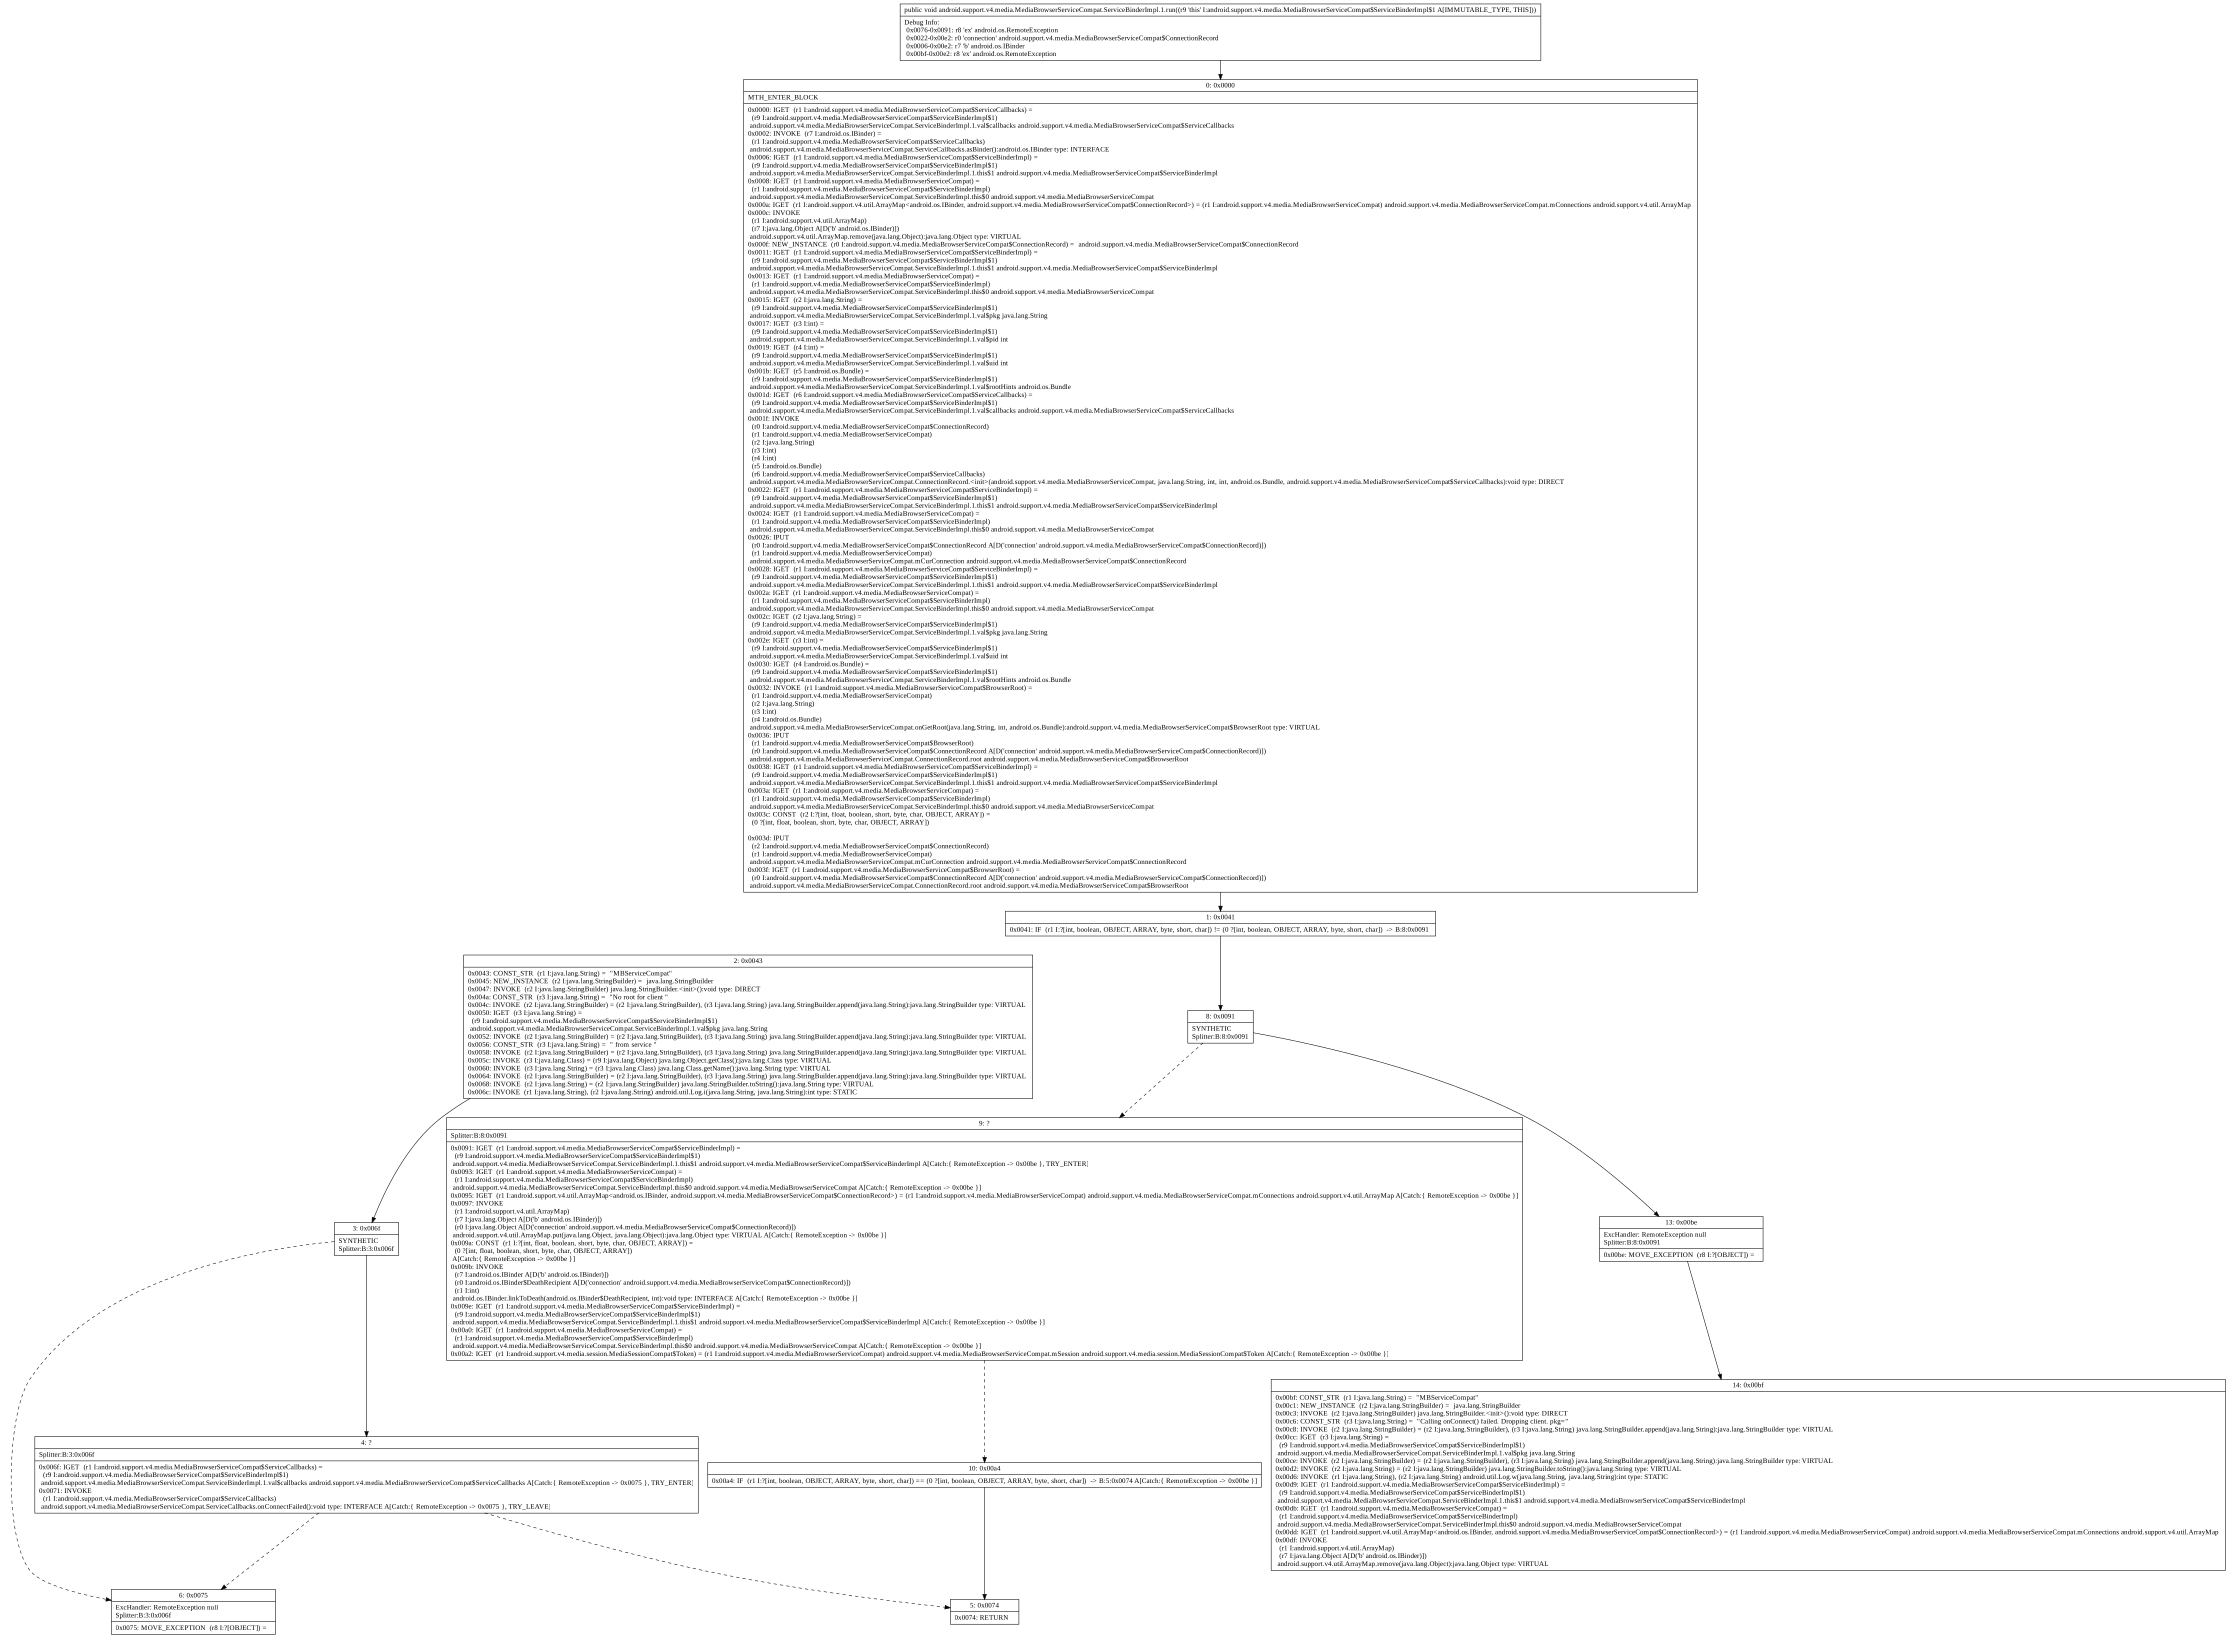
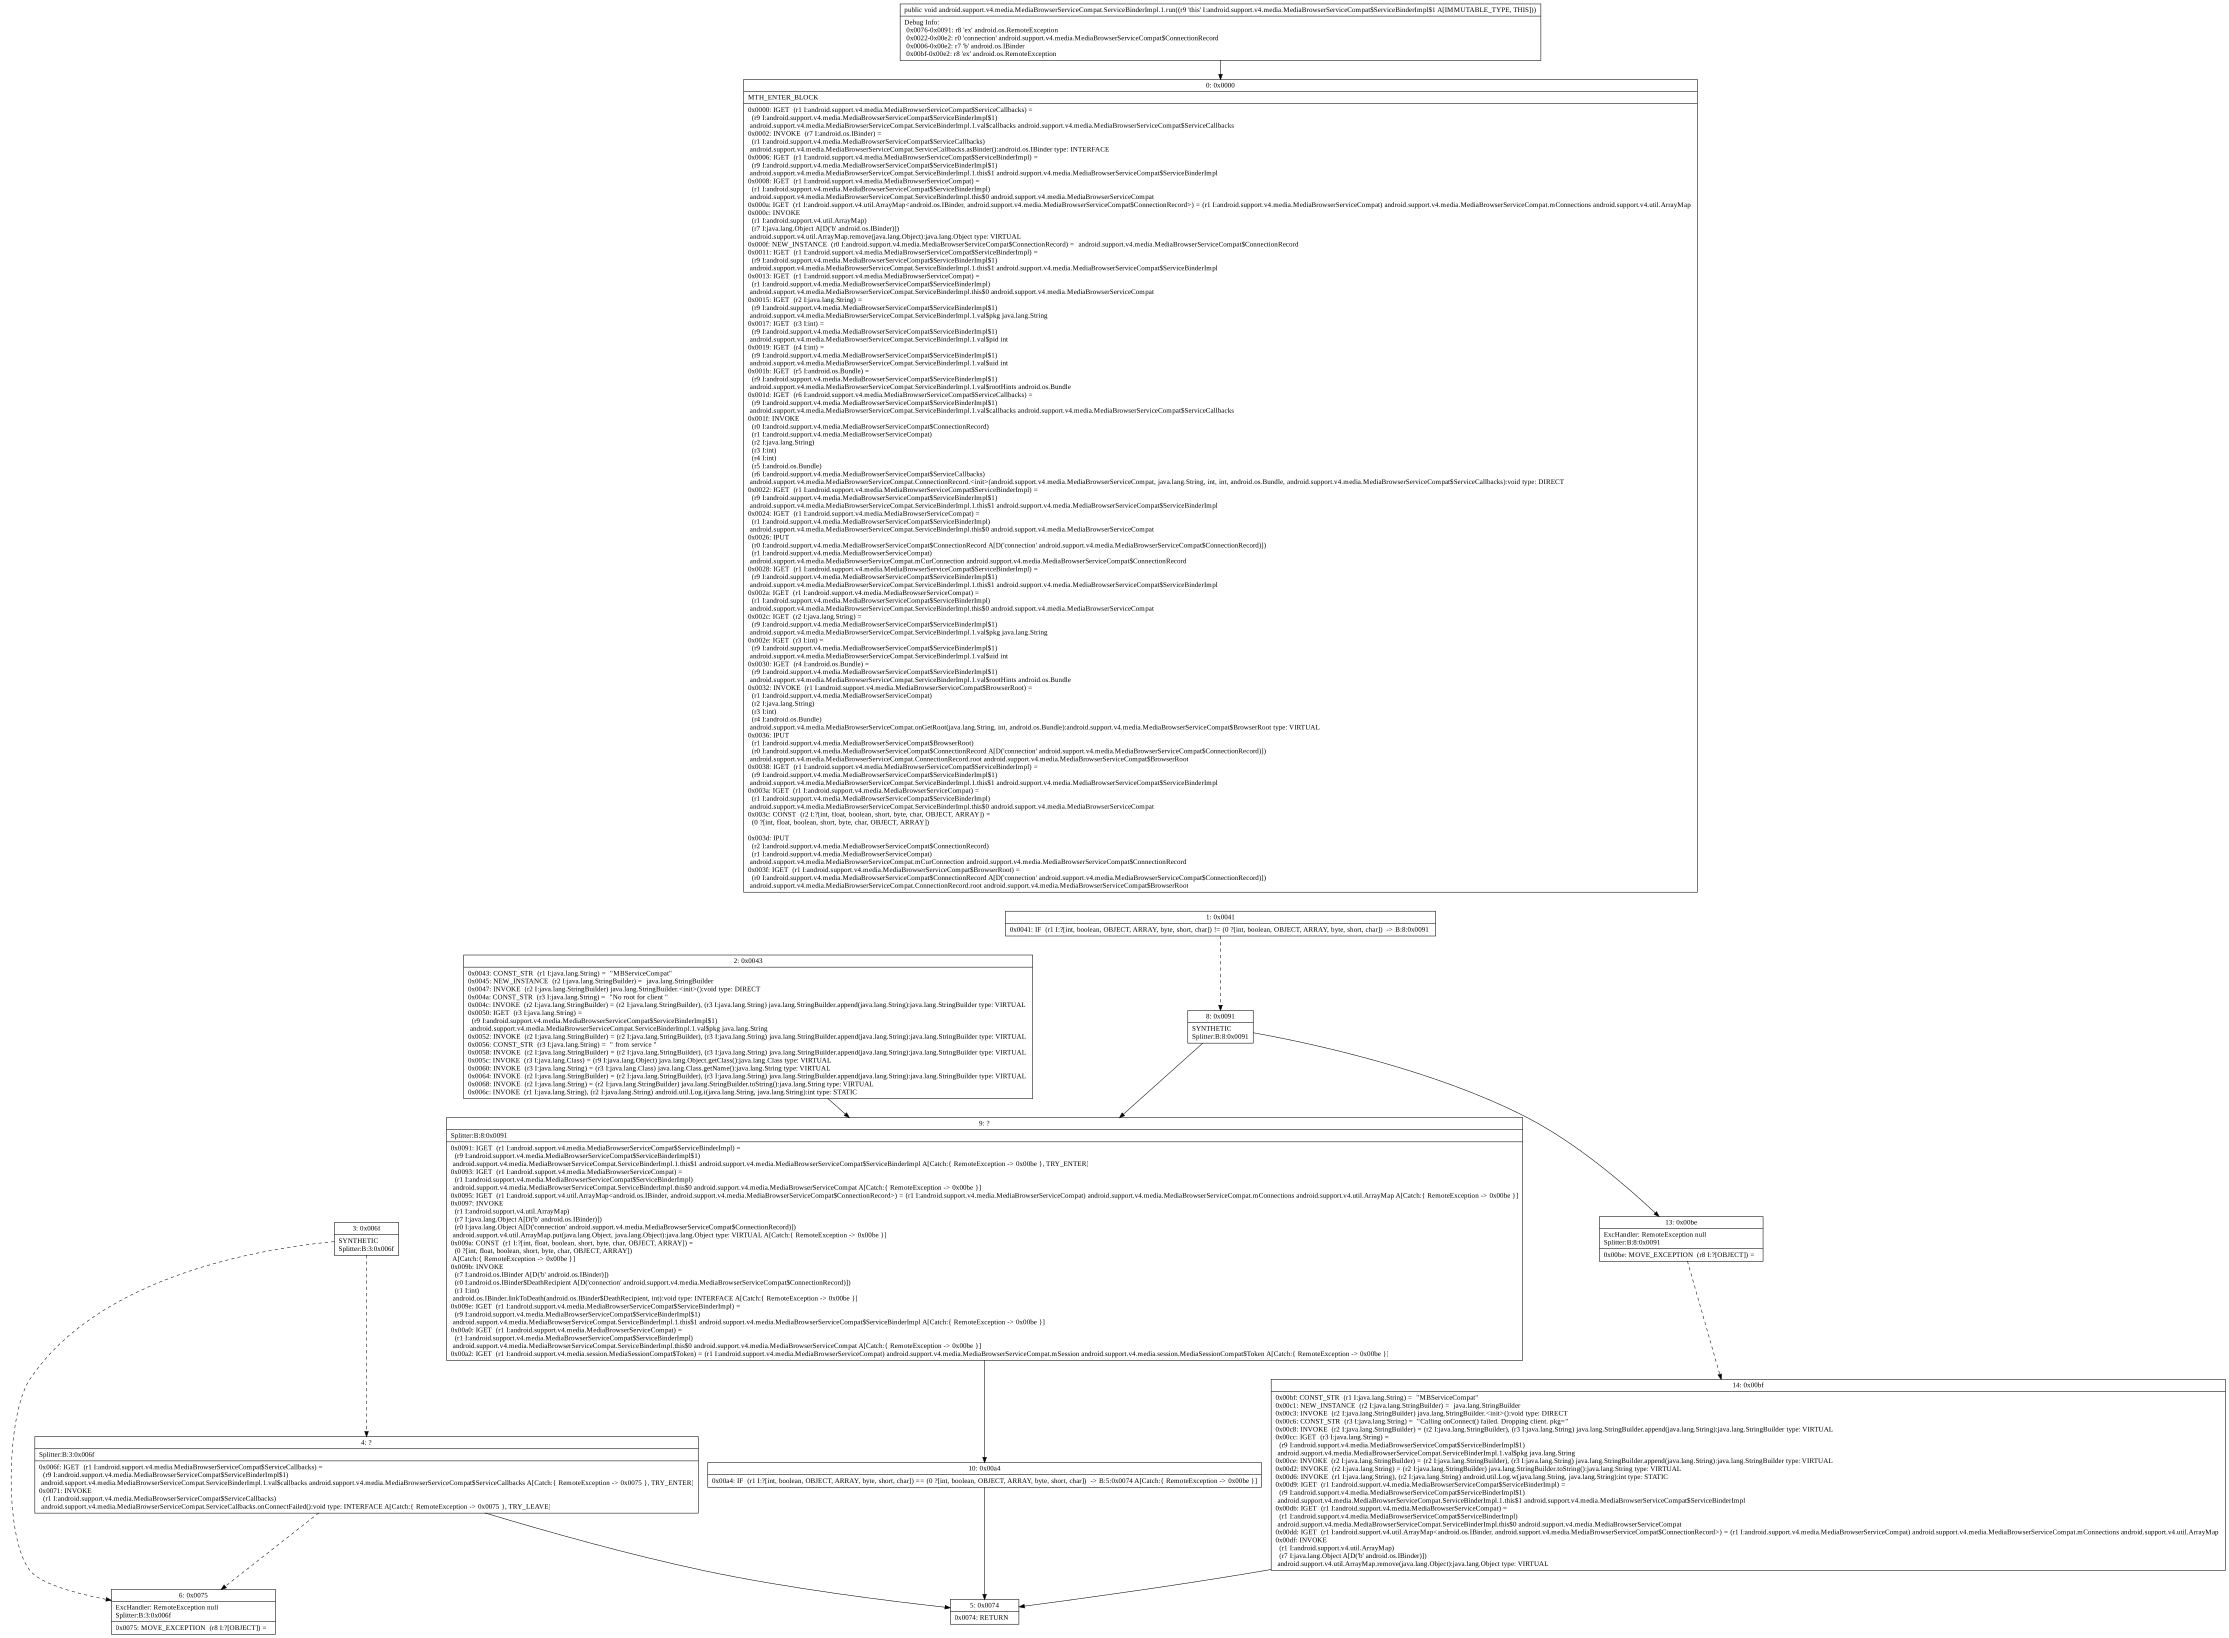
(1220, 899) -> none
(1220, 971) -> (1220, 971)
(1163, 1079) -> (1163, 1079)
(411, 1149) -> (836, 1106)
(1704, 1318) -> (1704, 1318)
(367, 1343) -> (367, 1343)
(985, 1409) -> (985, 1409)
(712, 1572) -> (712, 1572)
none -> (1148, 1589)
